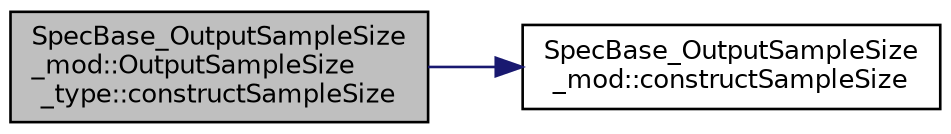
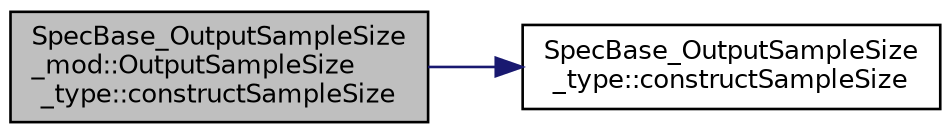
(731, 67) -> (731, 67)
